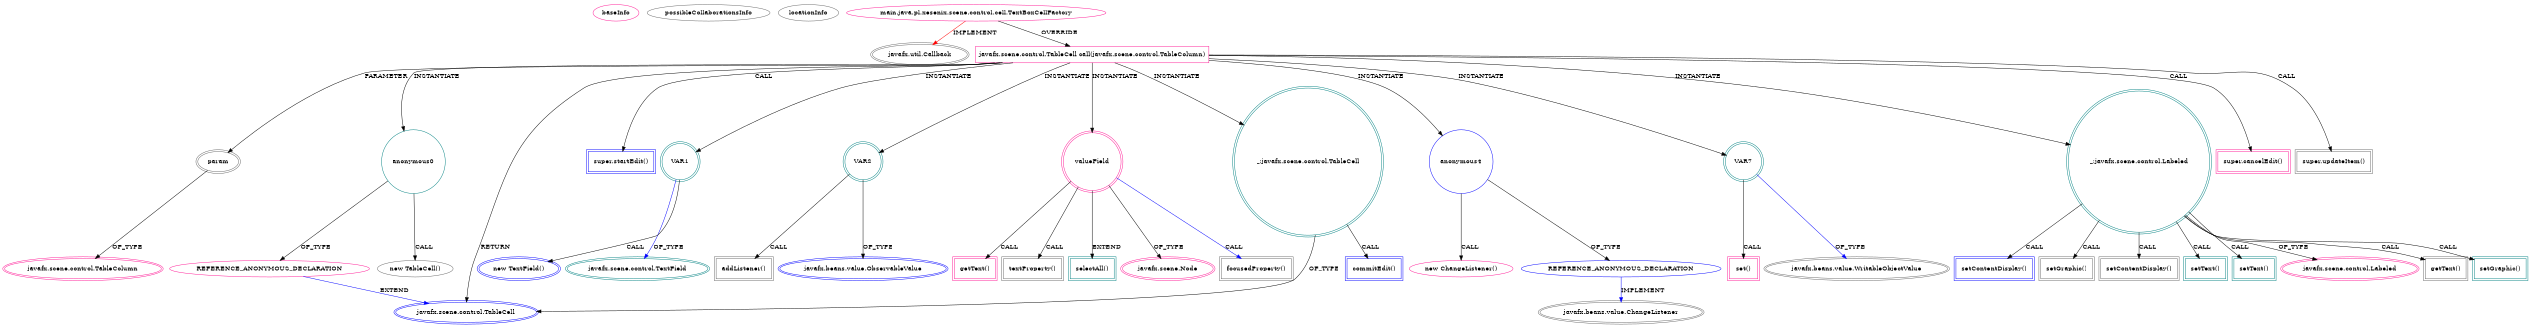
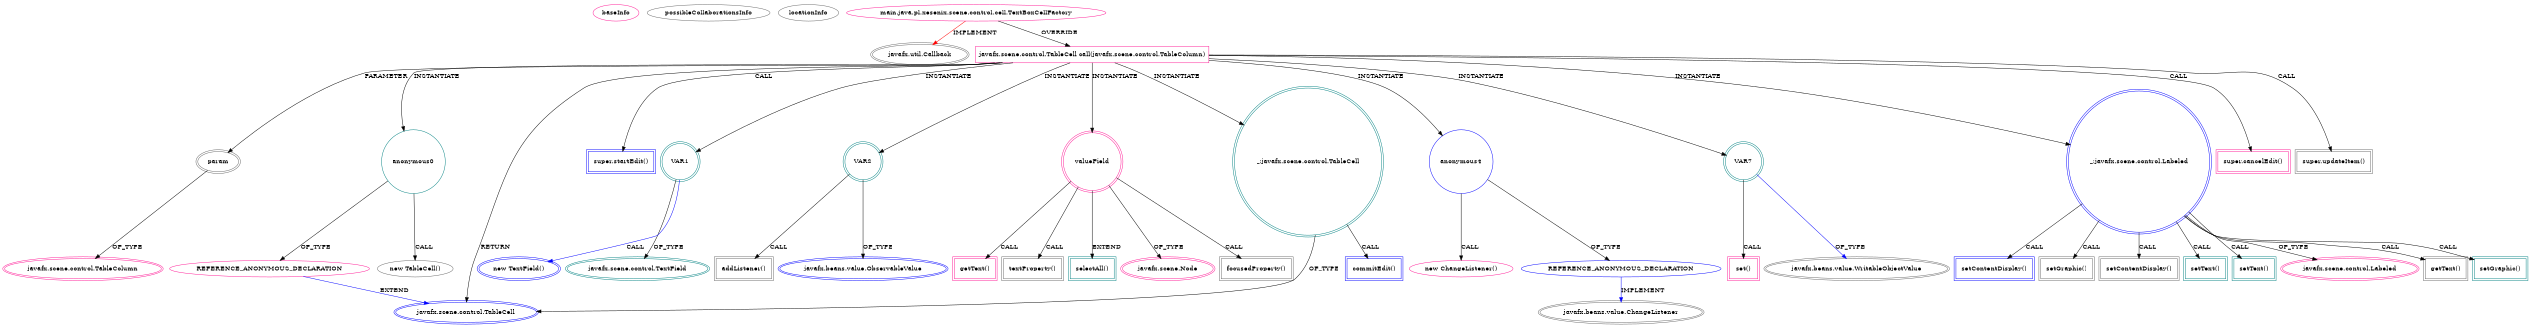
(2139, 162) -> (2139, 162)
(1177, 217) -> (1177, 217)
(664, 218) -> (664, 218)
(635, 242) -> (635, 242)
